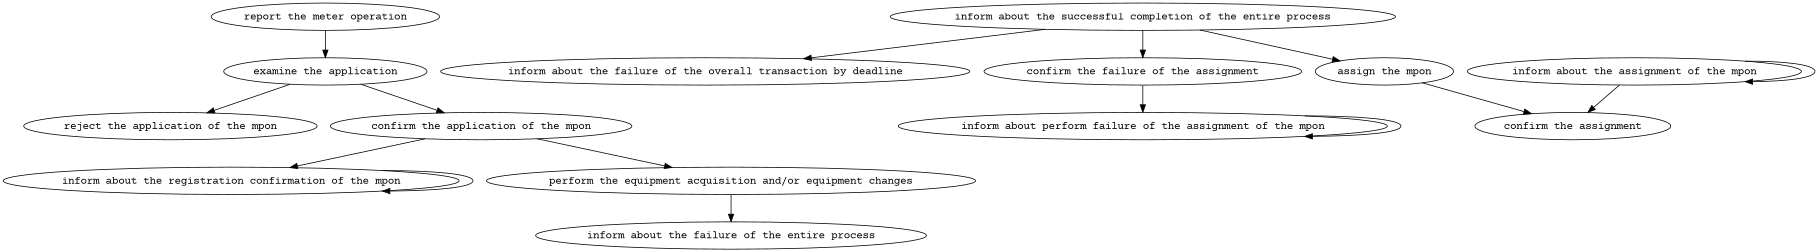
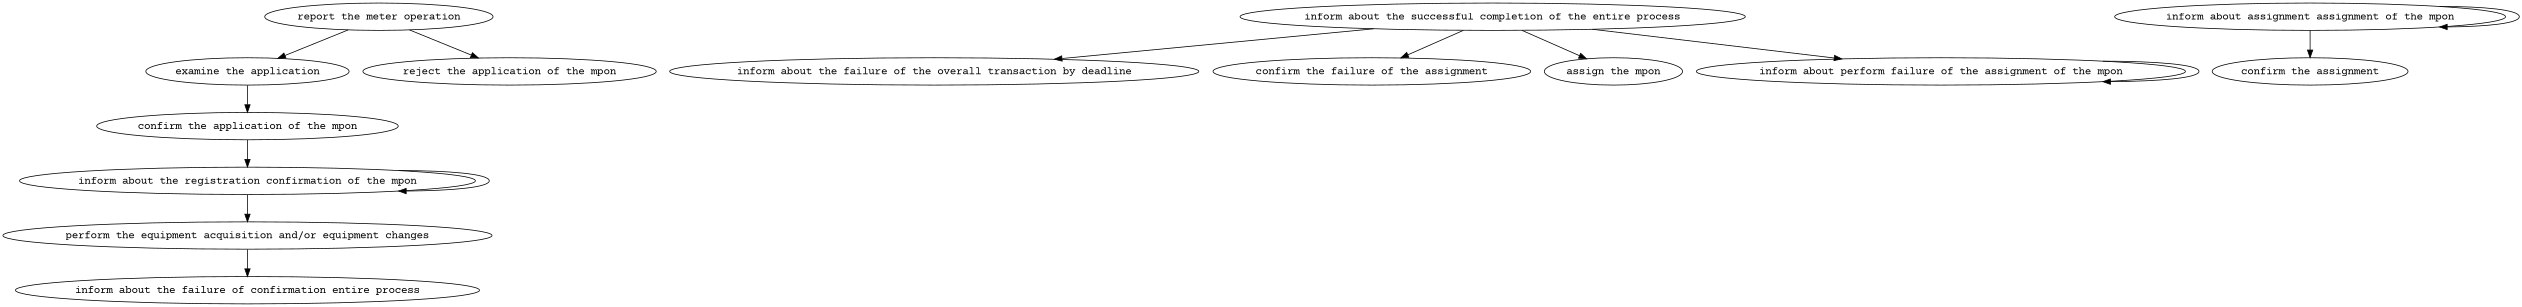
(1634, 71) -> (2310, 17)
(1143, 95) -> (1713, 44)
(252, 97) -> (440, 43)
(1473, 97) -> none
(601, 152) -> (247, 204)
(731, 236) -> (247, 290)
